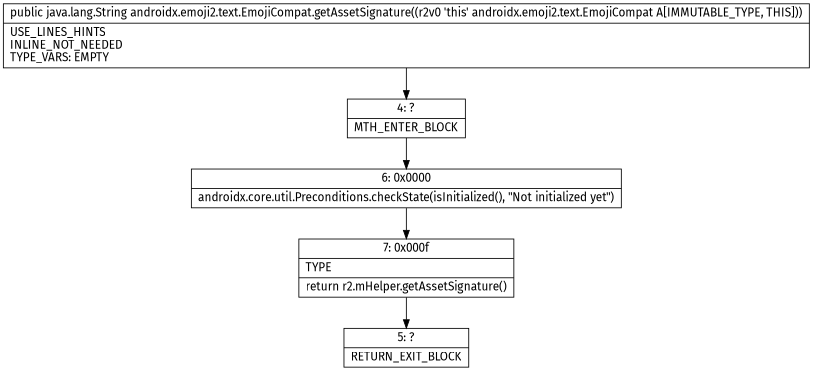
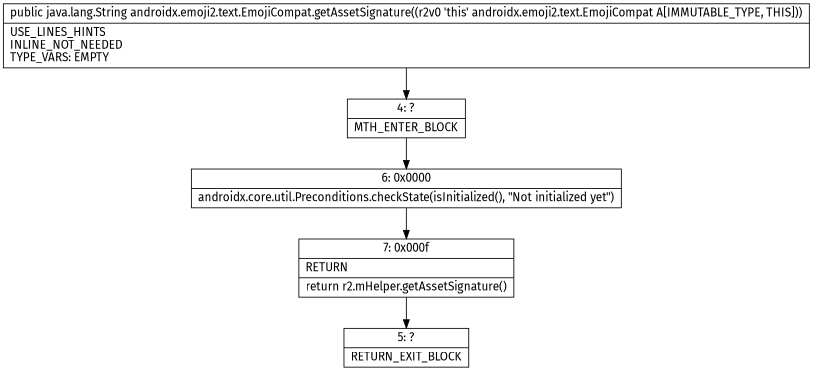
(319, 268) -> (327, 268)
